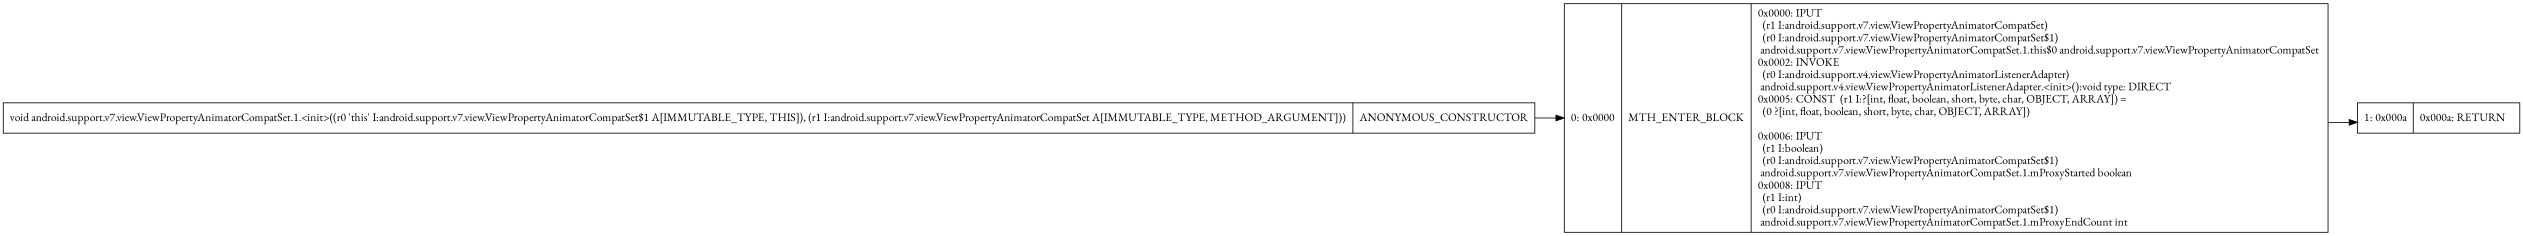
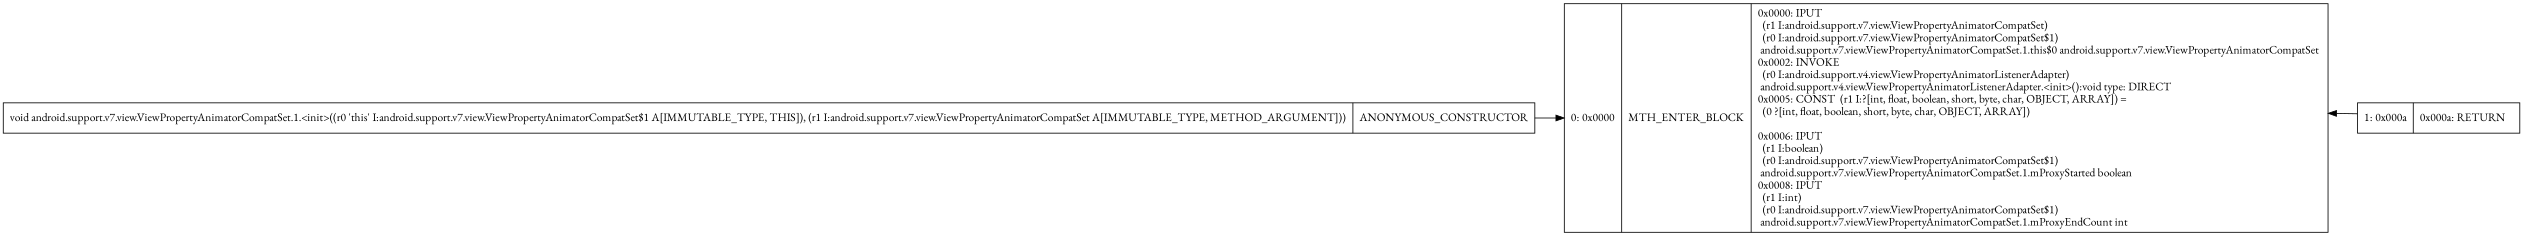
(2339, 123) -> (2347, 114)
